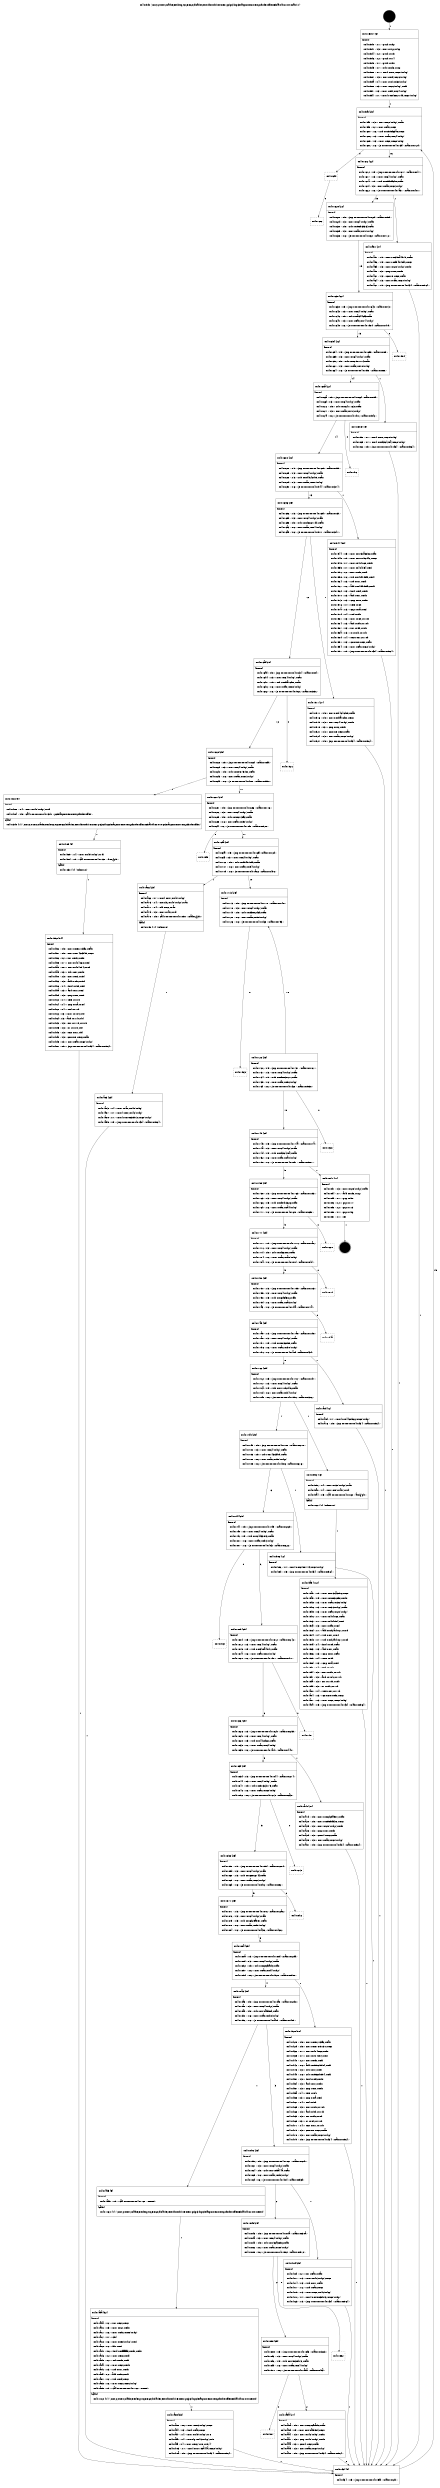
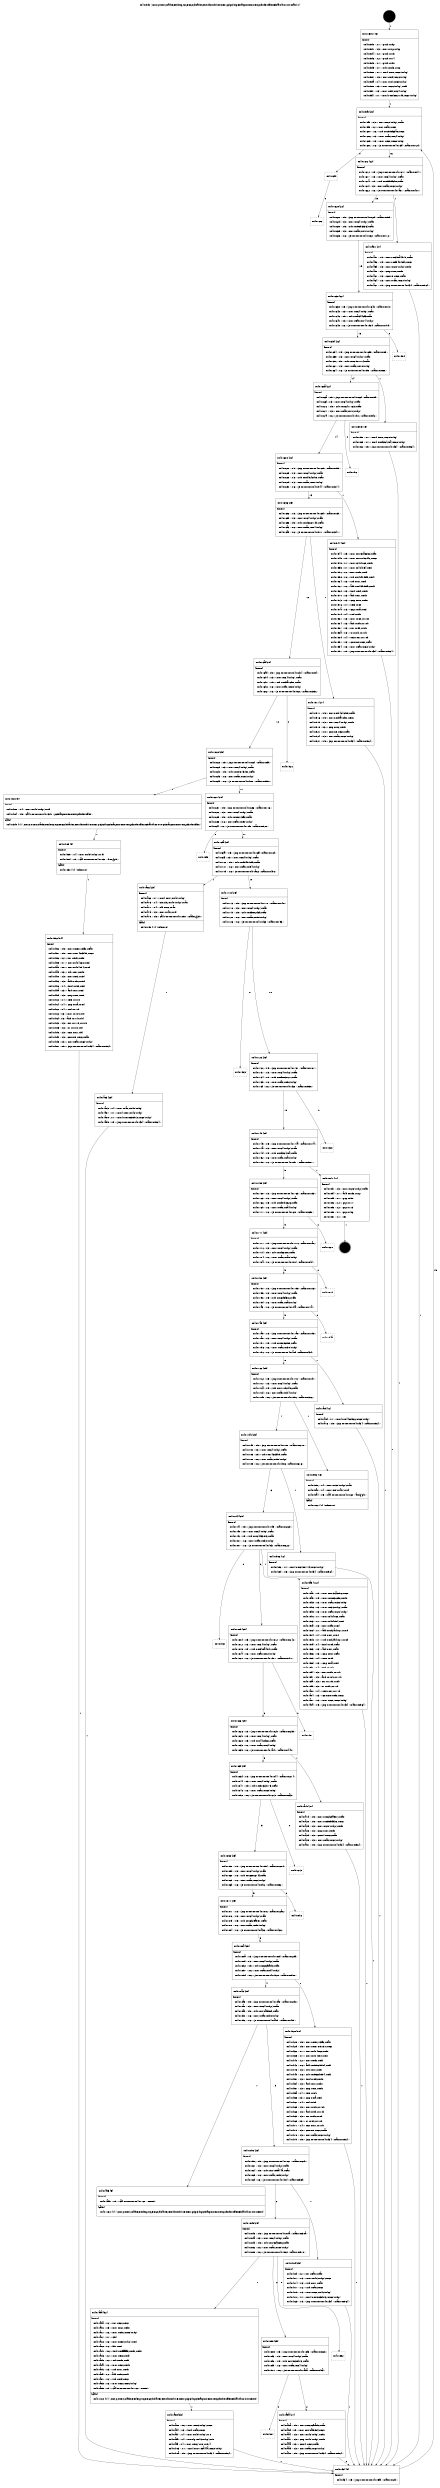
(284, 990) -> (255, 990)
none -> (284, 1315)
(336, 1543) -> (268, 1578)
(178, 2262) -> (237, 2282)
